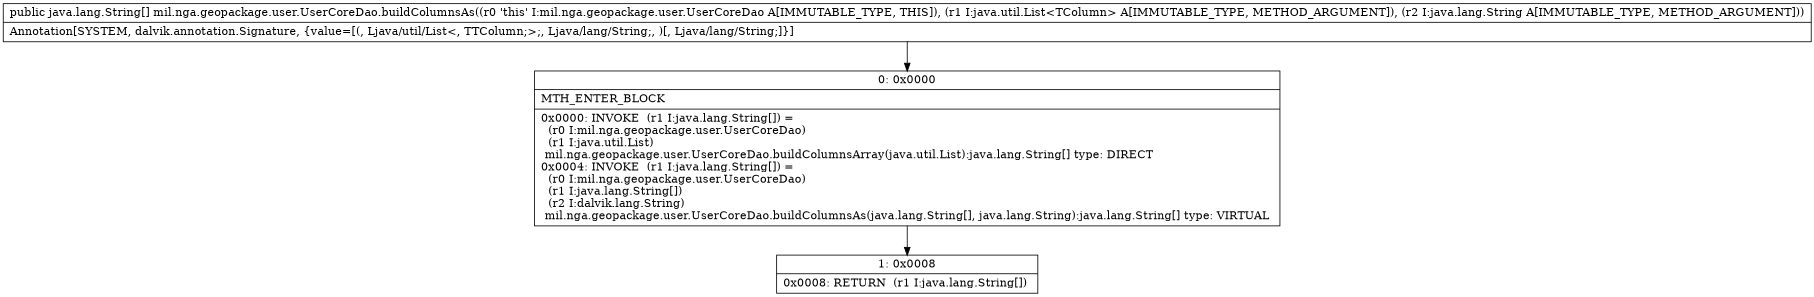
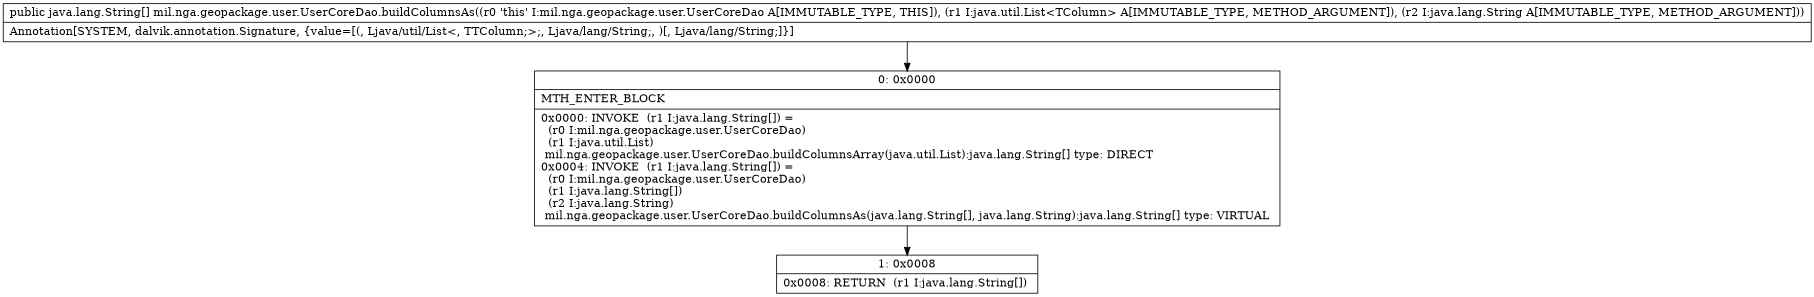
(613, 204) -> (608, 204)
